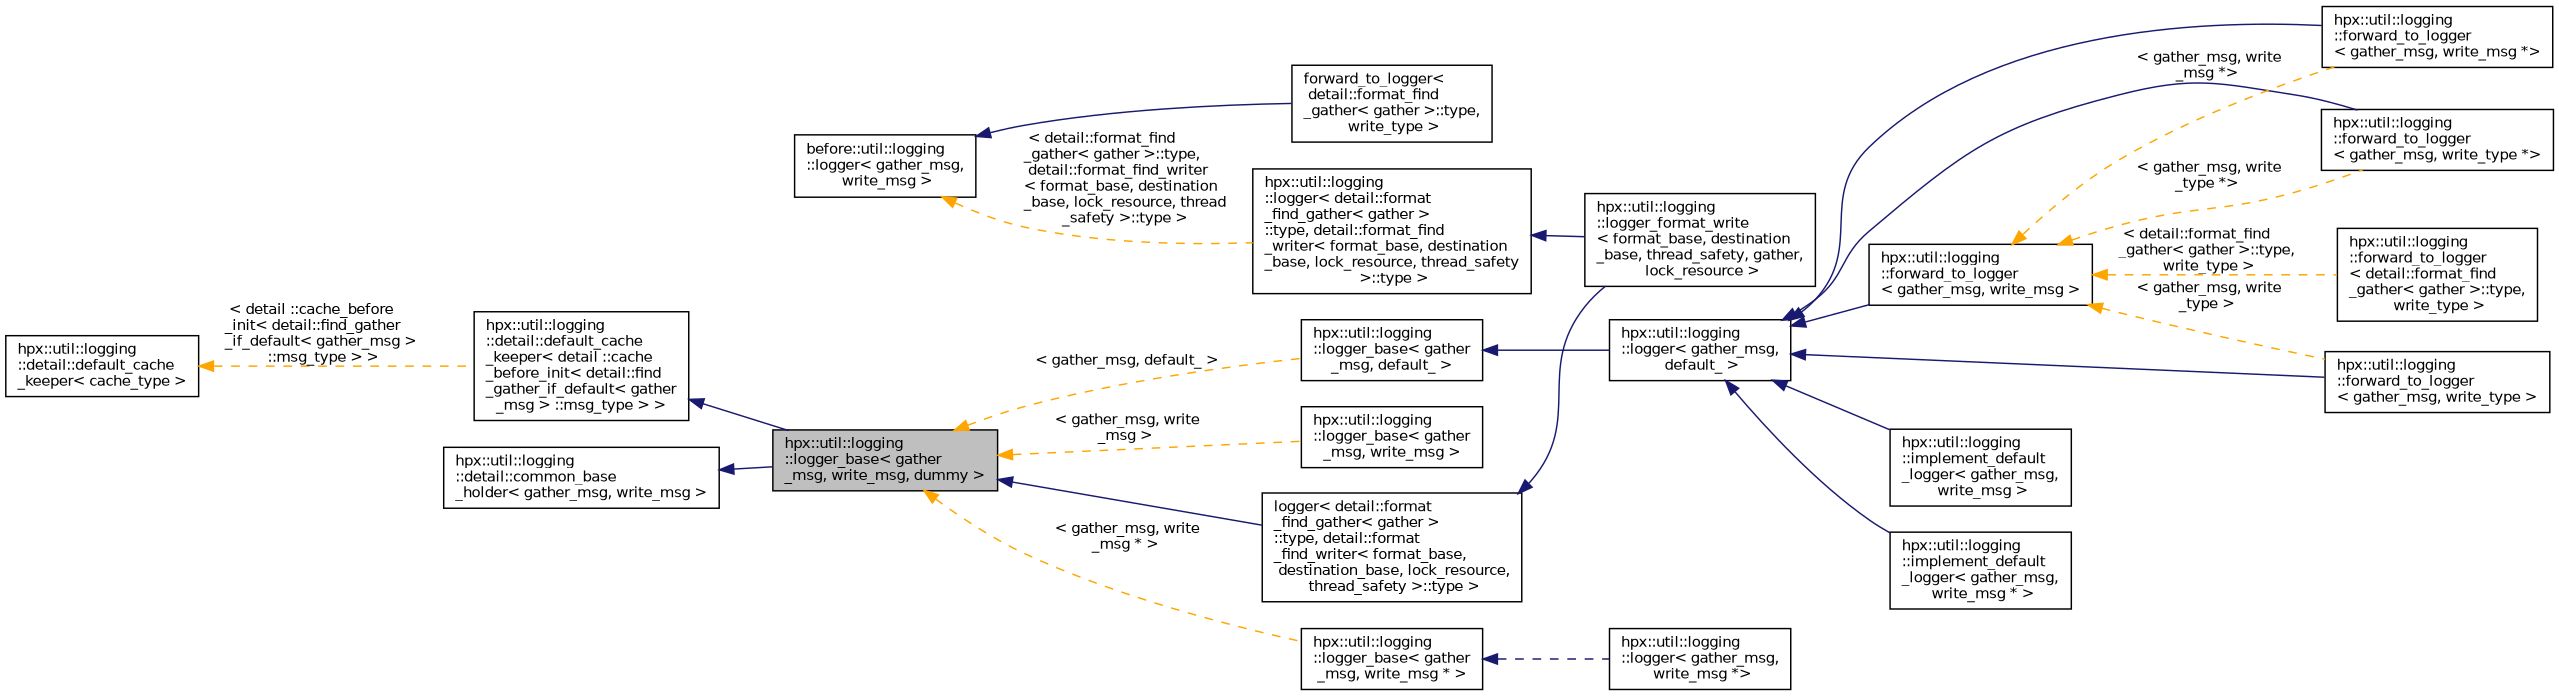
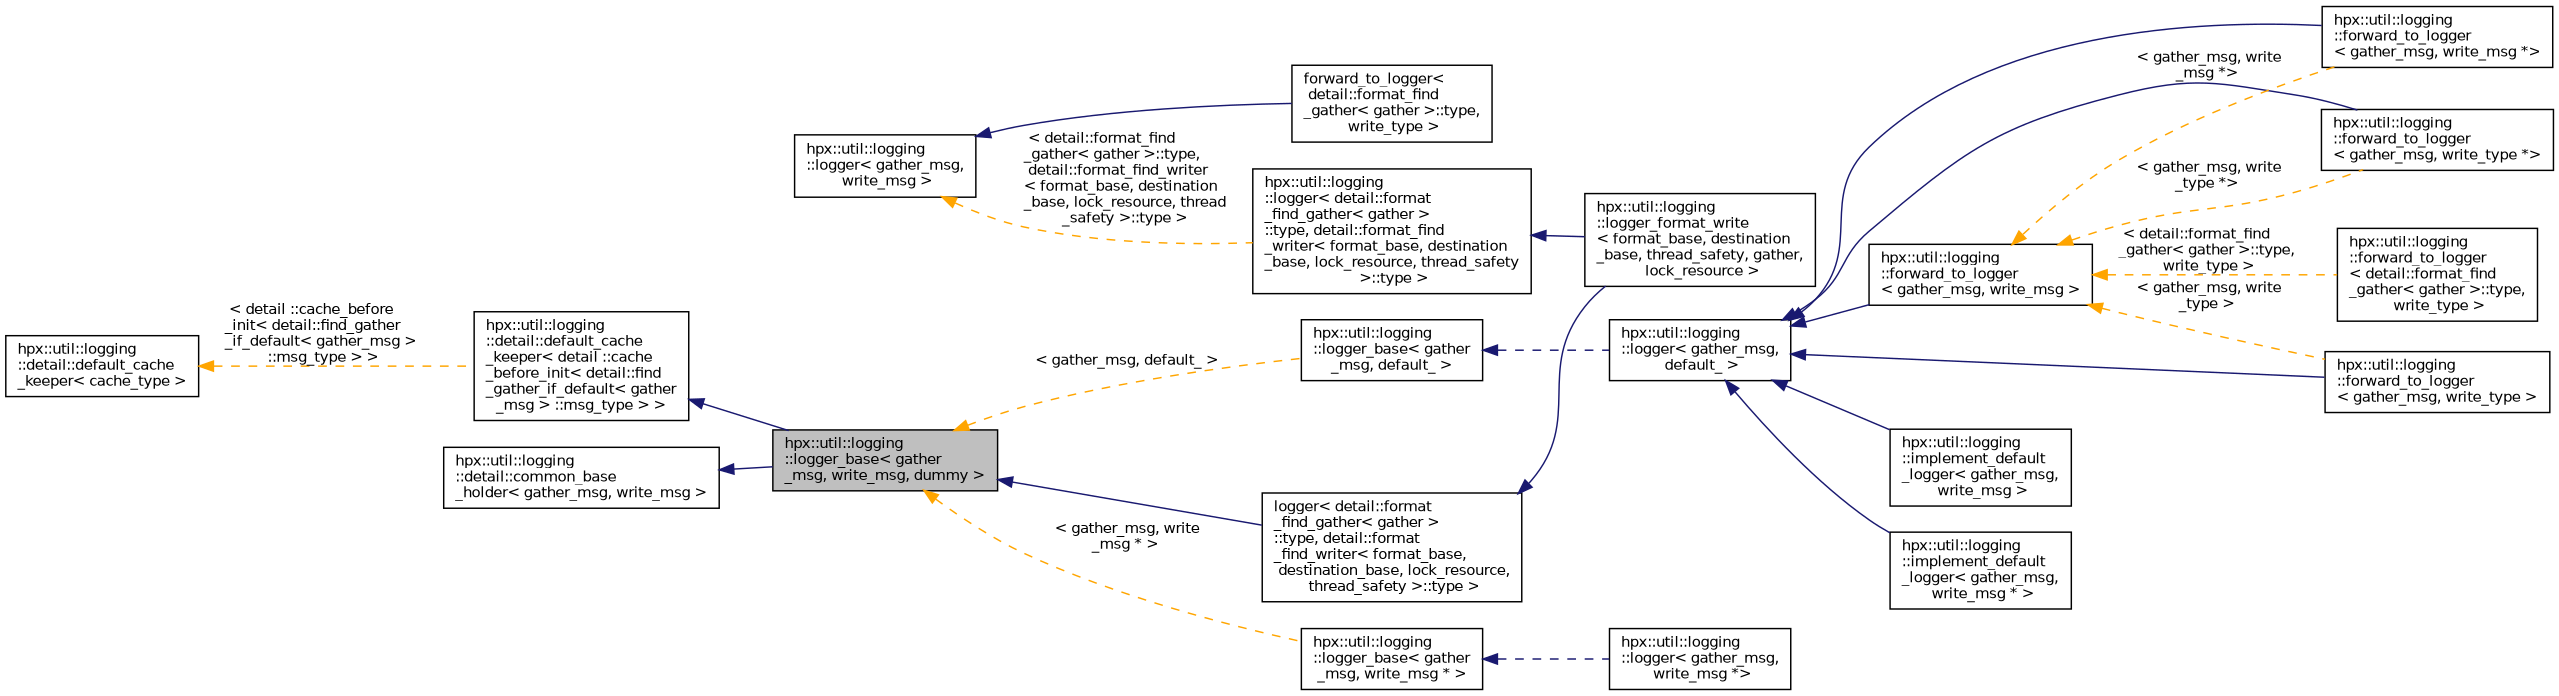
(885, 166) -> (885, 166)
(1553, 350) -> (1553, 350)
(1392, 437) -> none
